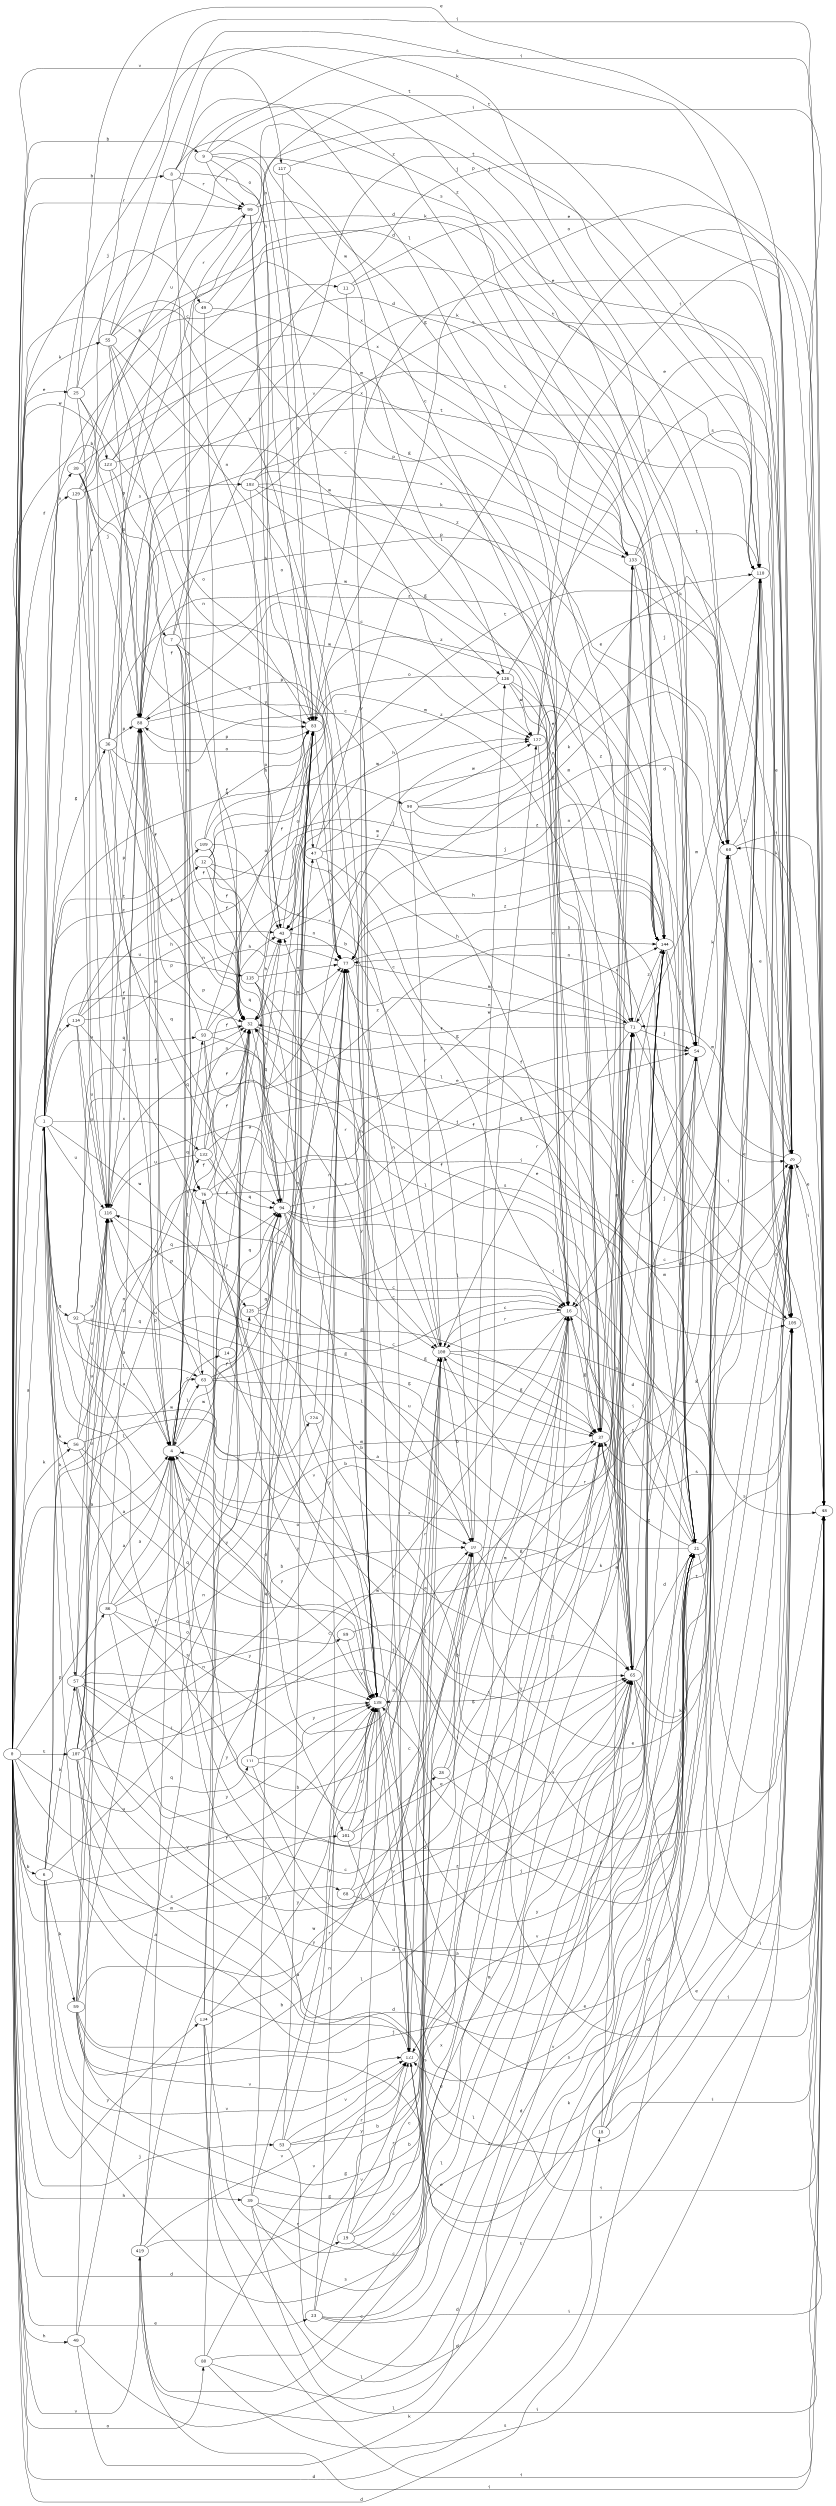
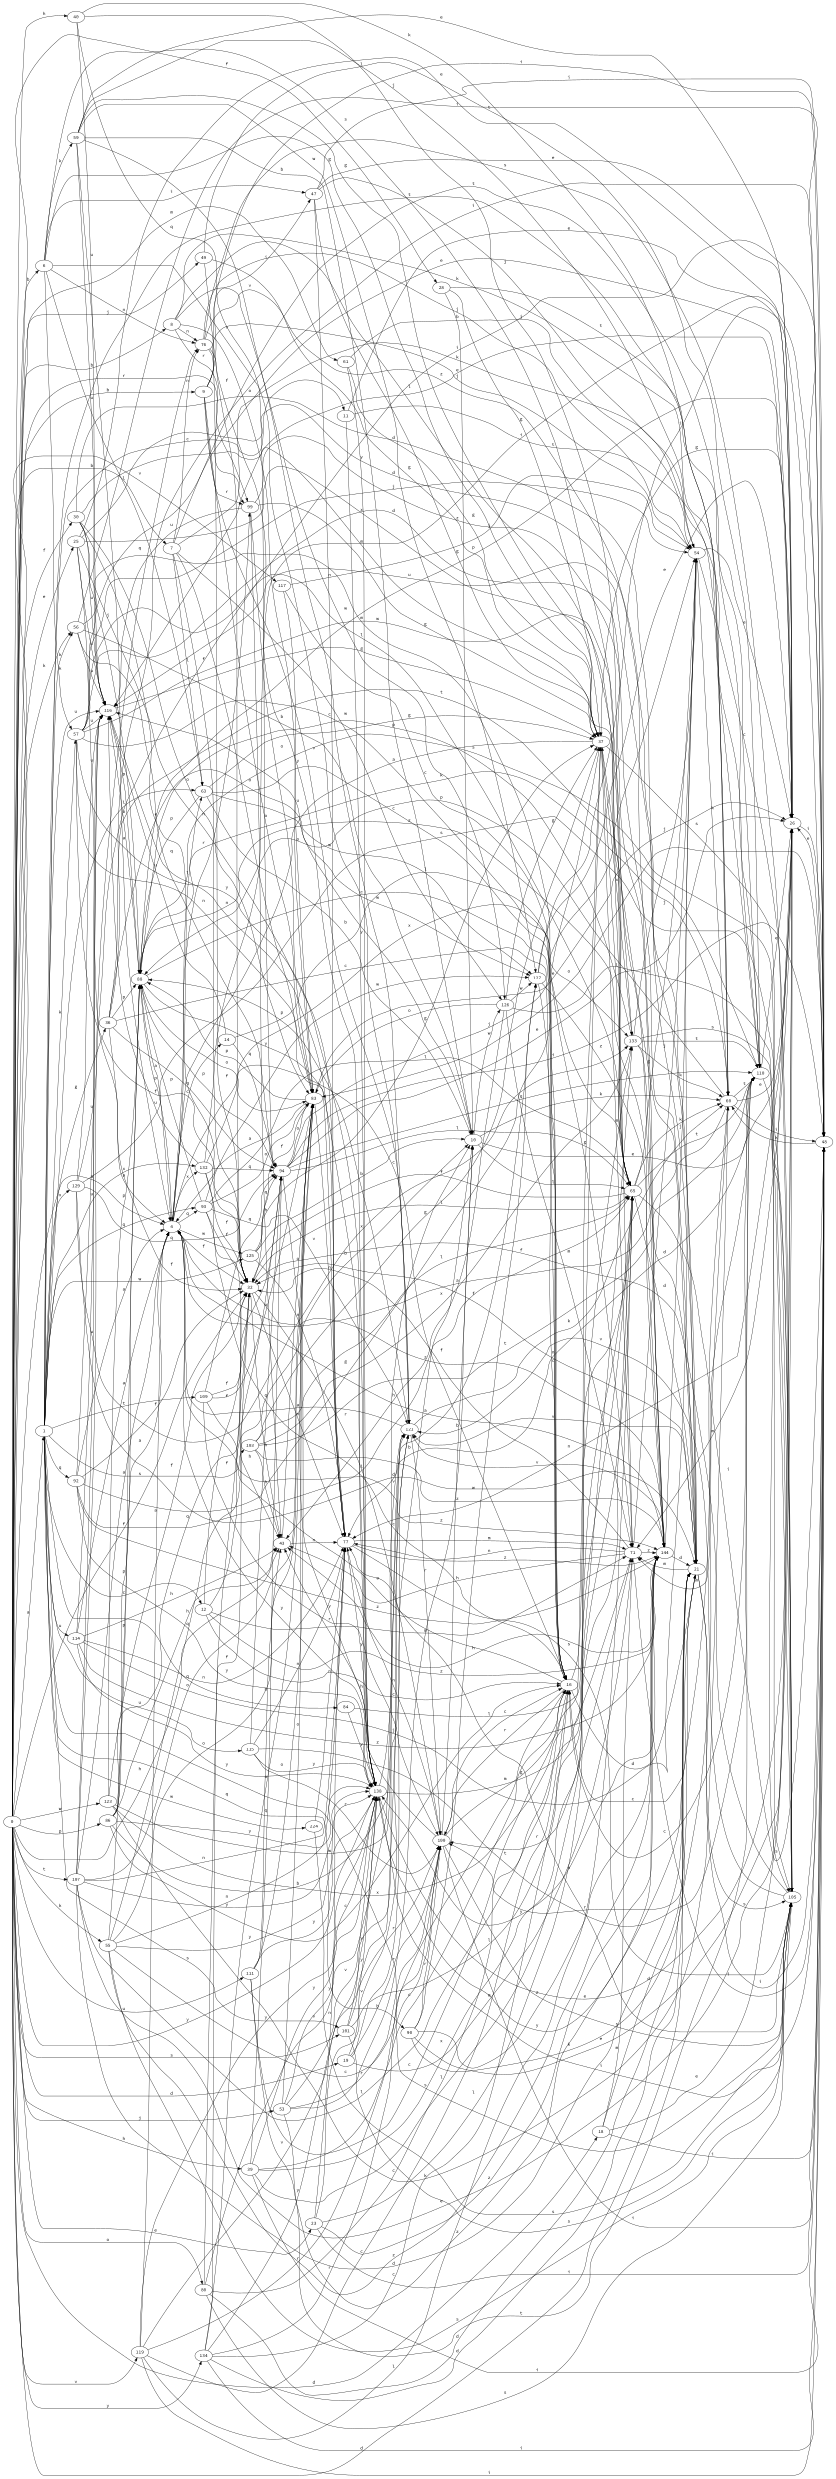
(642, 1183) -> (776, 918)
(178, 1567) -> none
(346, 1635) -> (346, 1707)
(346, 1894) -> (346, 362)
(615, 1948) -> none
(140, 2251) -> (140, 2352)
